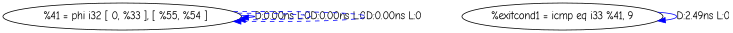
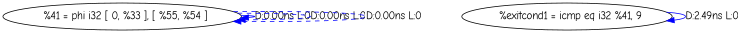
(562, 17) -> (567, 17)
